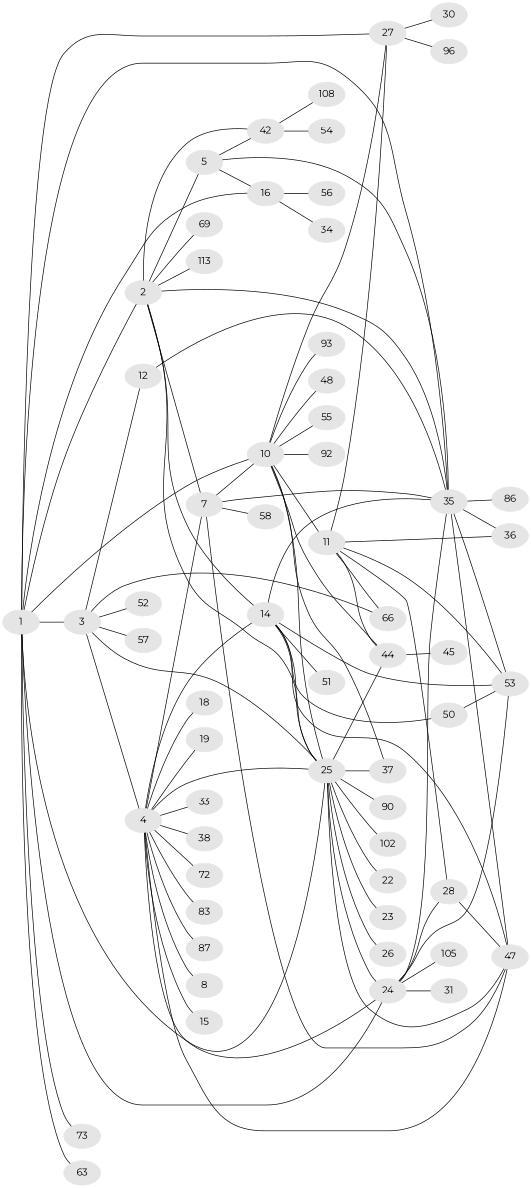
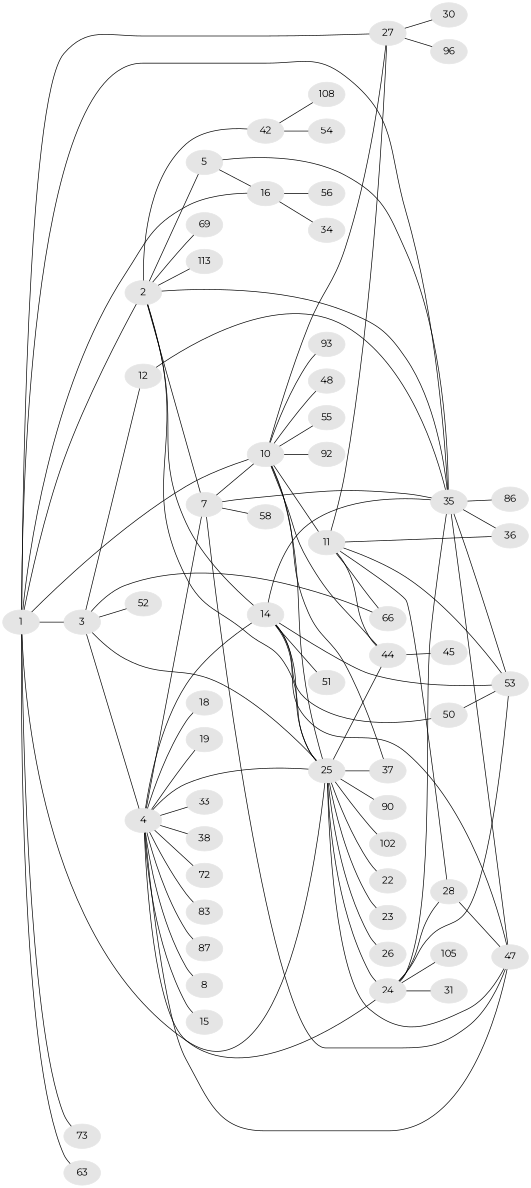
(235, 147) -> none
(143, 640) -> none
(76, 1024) -> none
